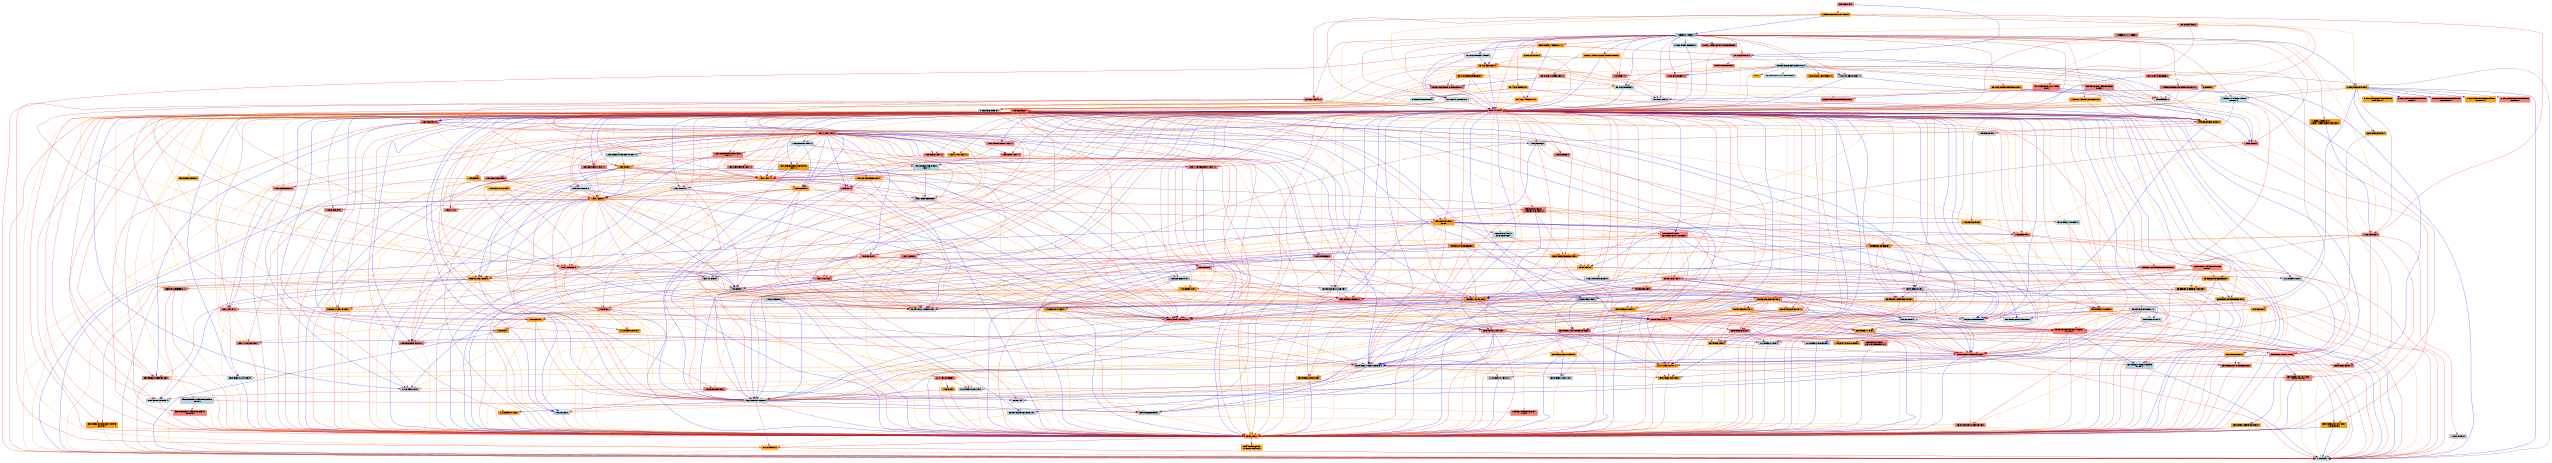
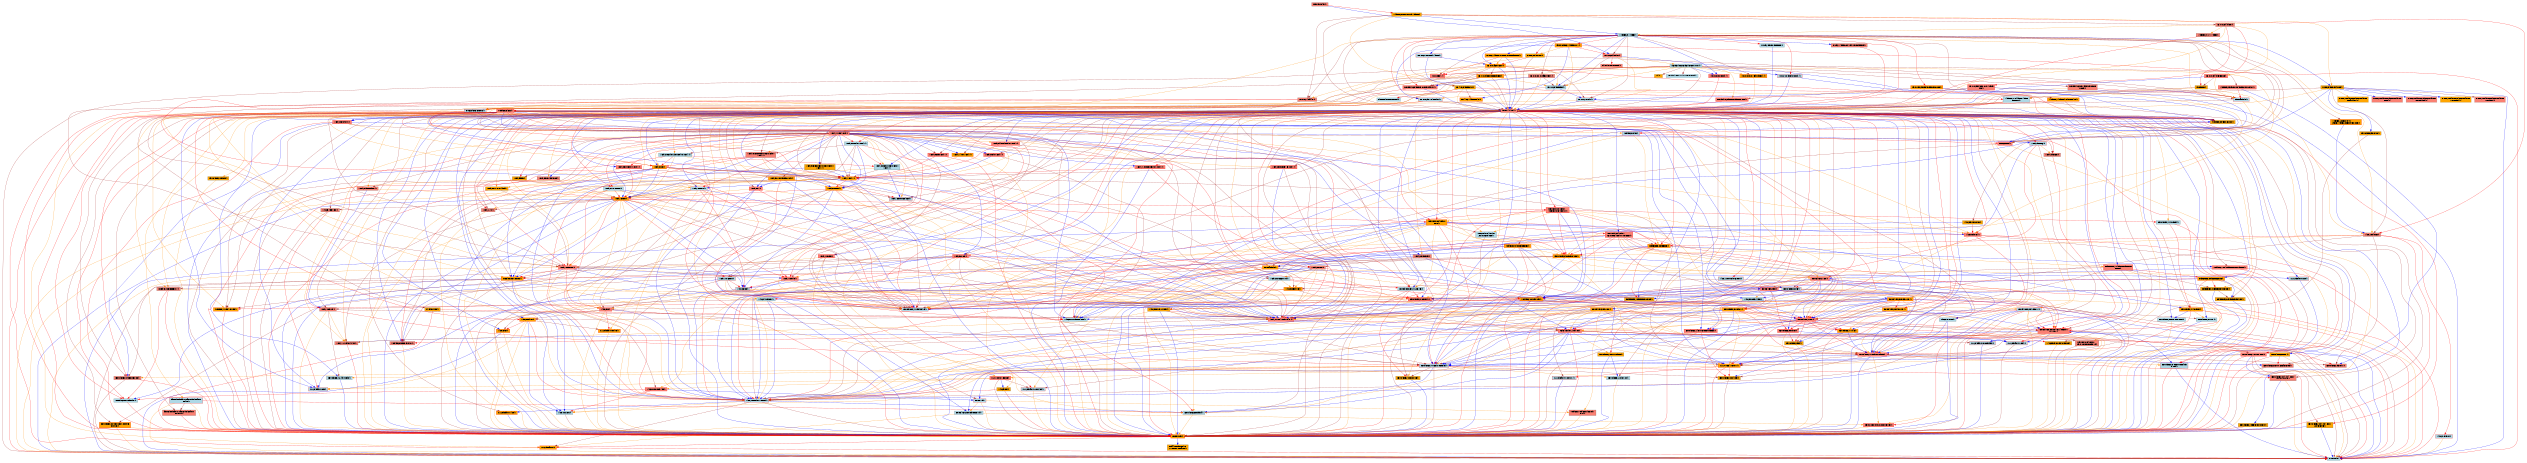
none -> (1337, 433)
